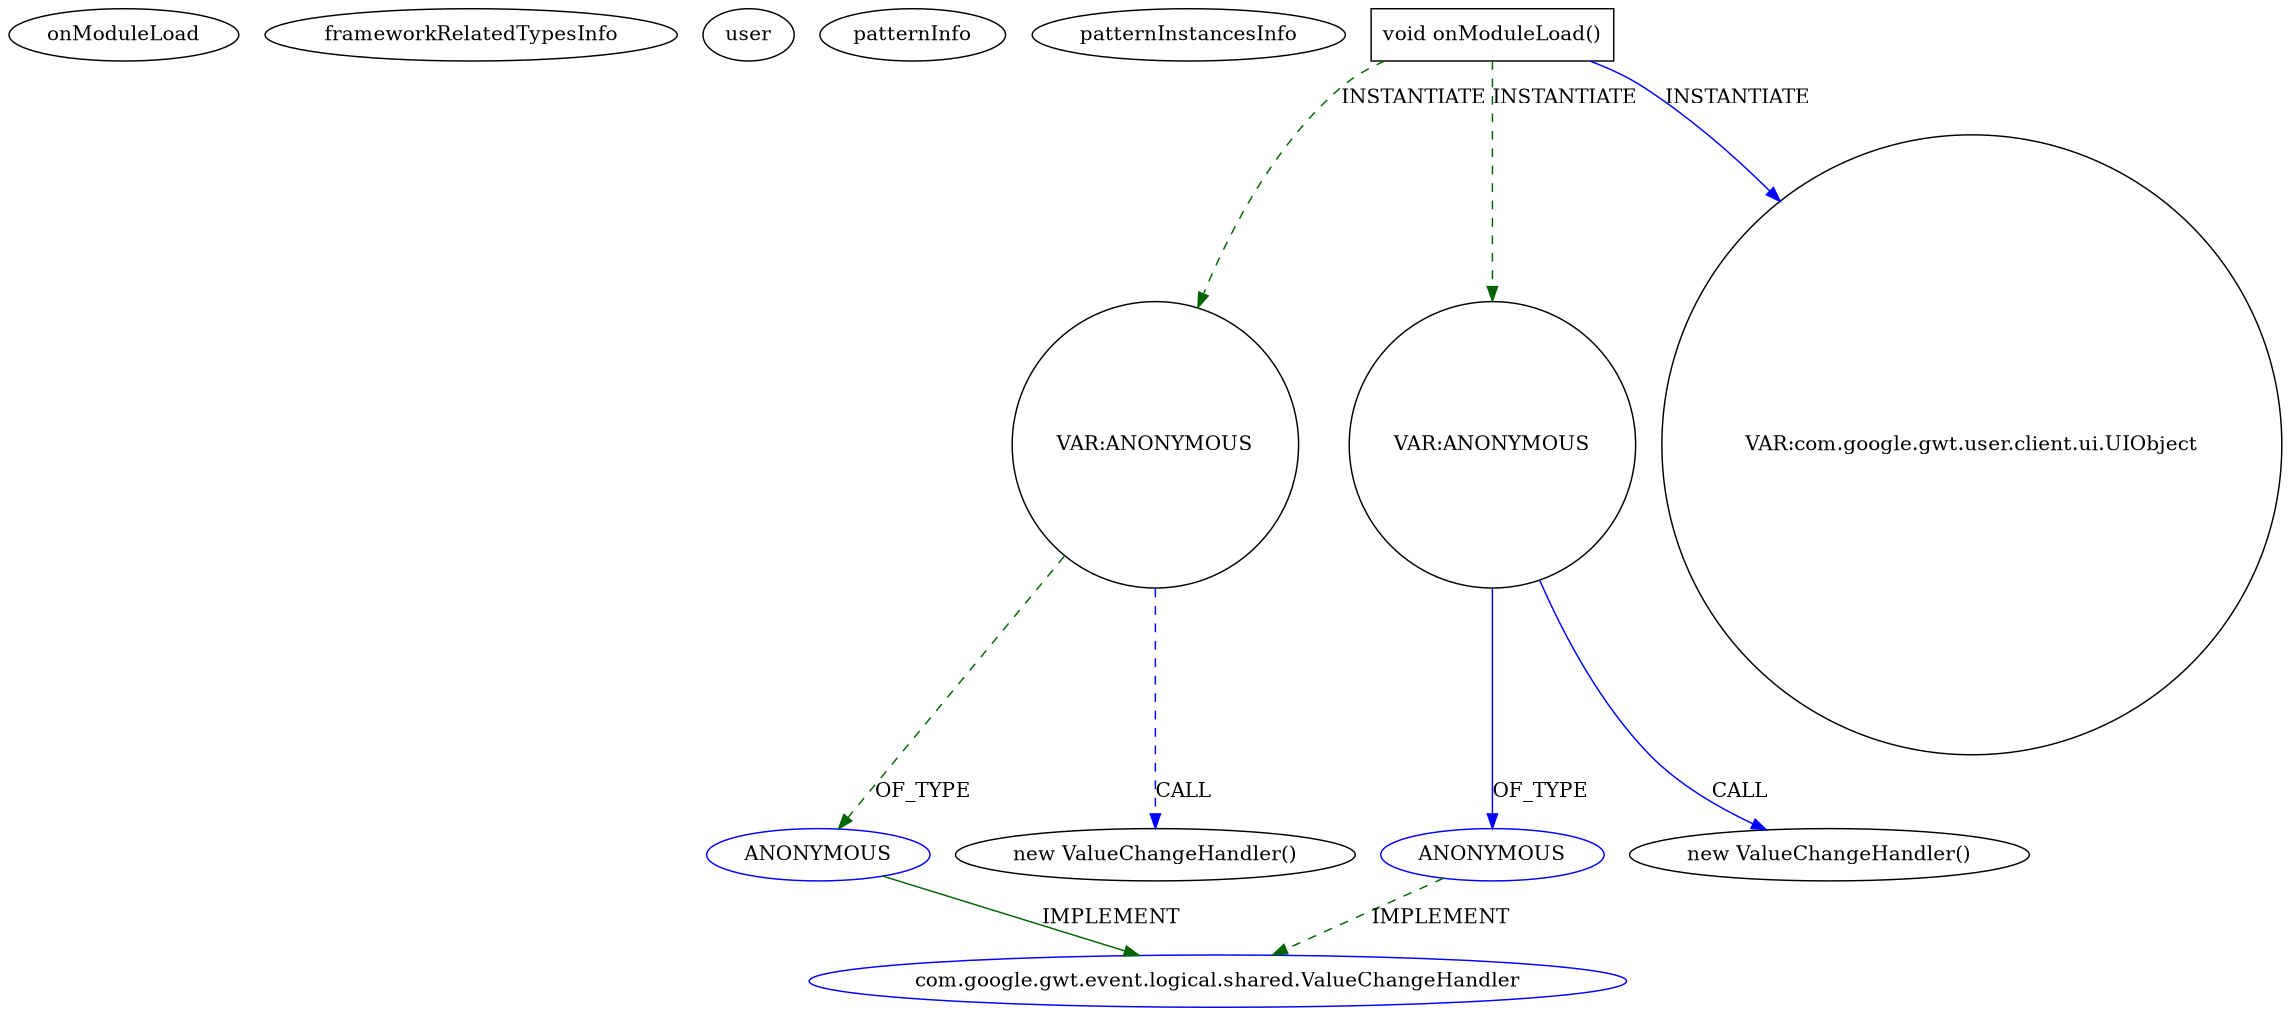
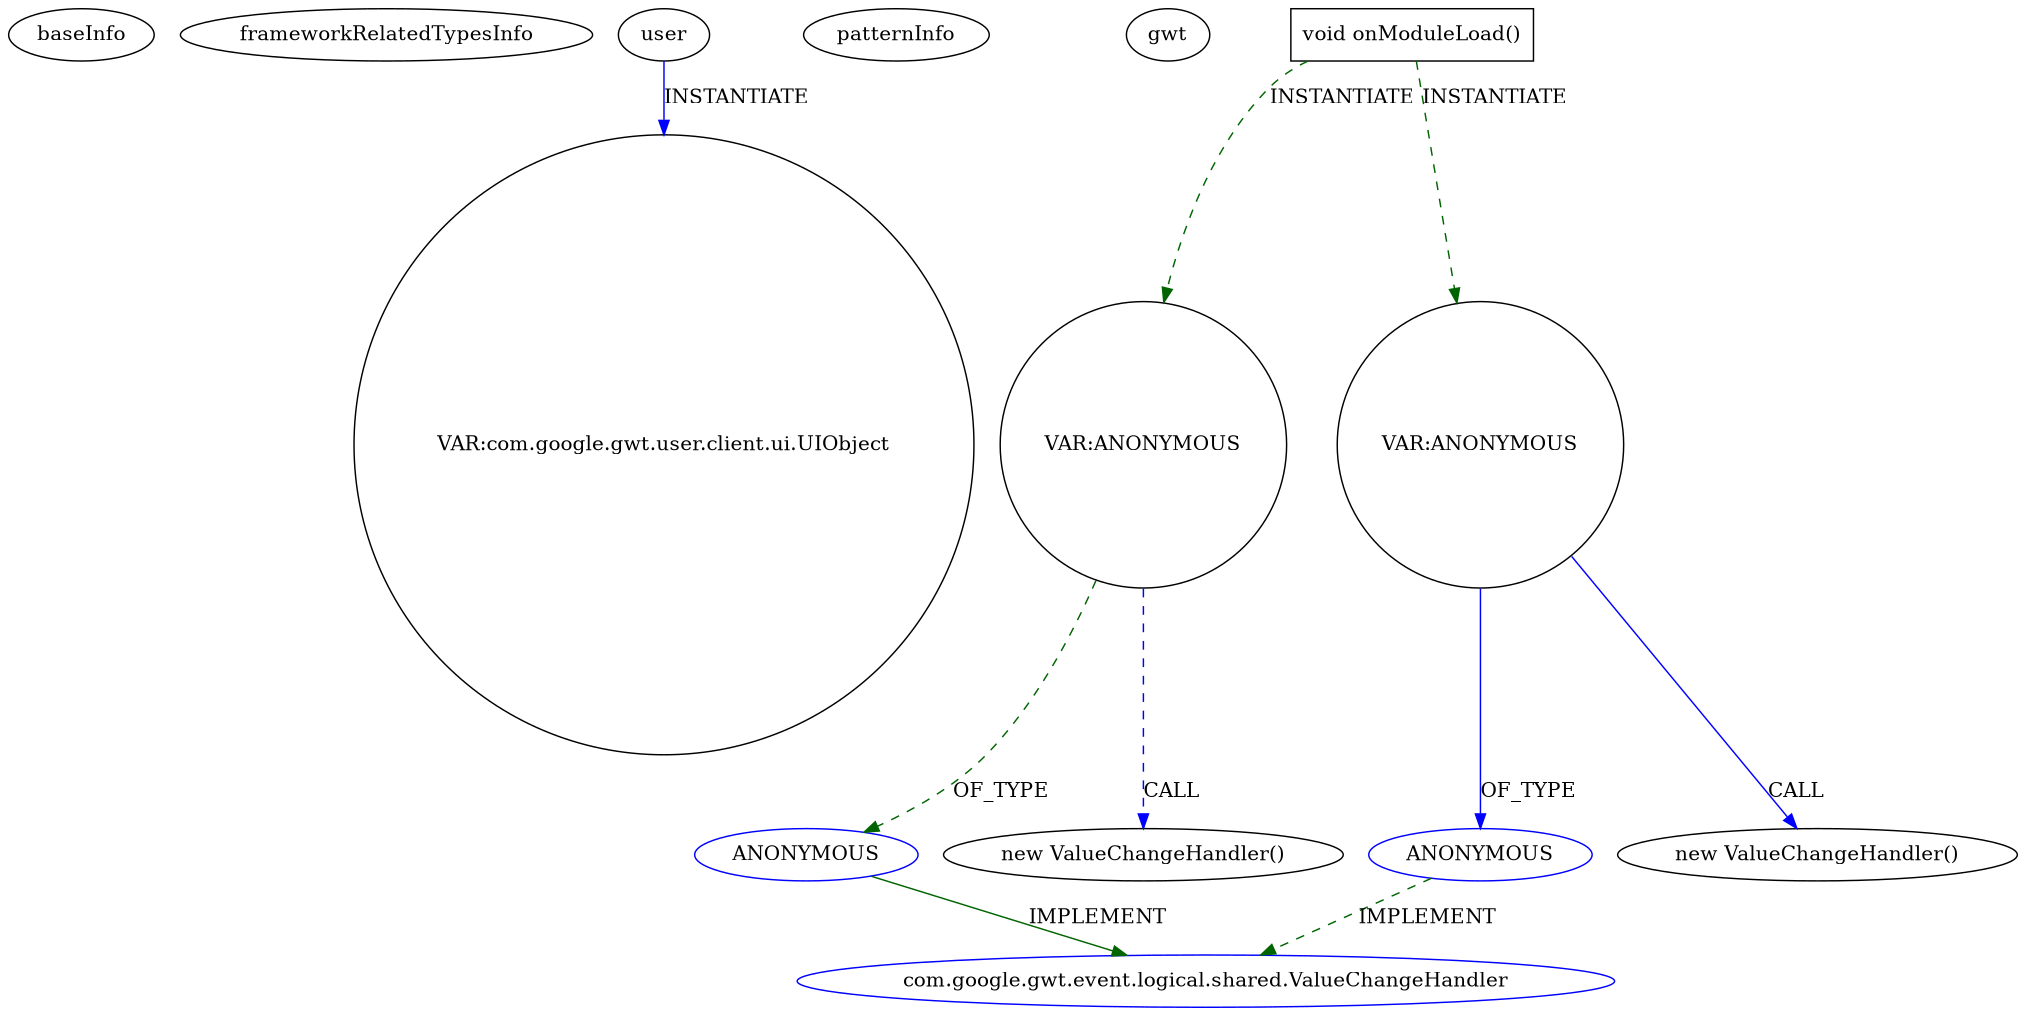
(124, 35) -> (81, 35)
(1189, 35) -> (1168, 35)
(1686, 117) -> (664, 90)
